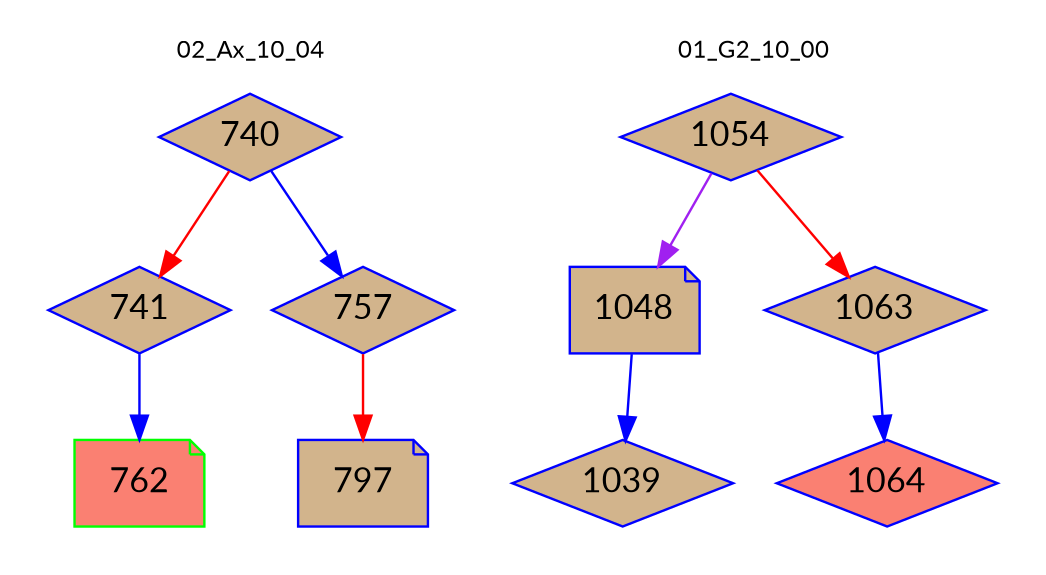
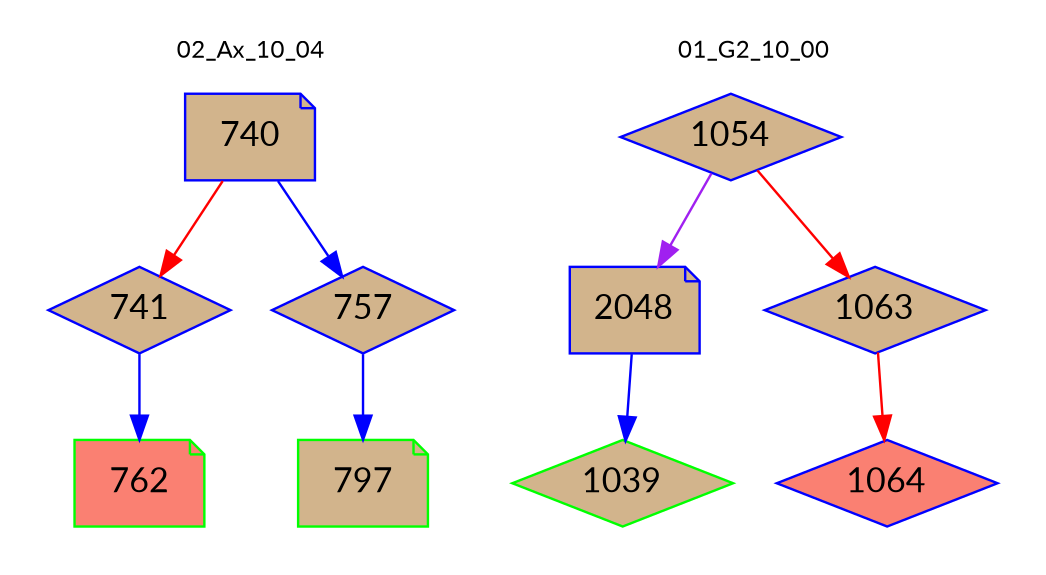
(250, 137) -> (250, 137)
(635, 310) -> (635, 310)
(880, 384) -> (880, 384)
(363, 385) -> (363, 385)
(363, 483) -> (363, 483)
(623, 483) -> (623, 483)
